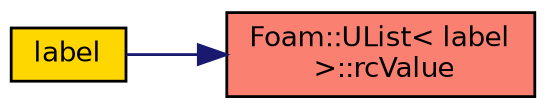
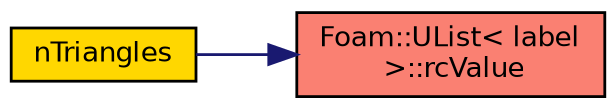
(69, 55) -> (104, 55)
